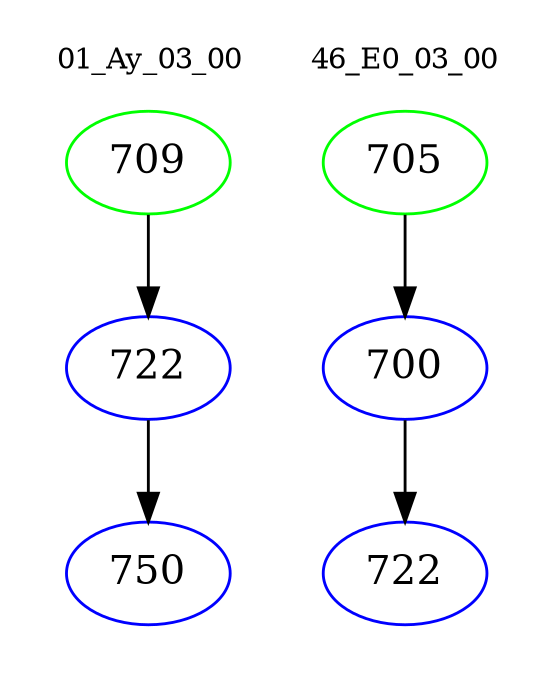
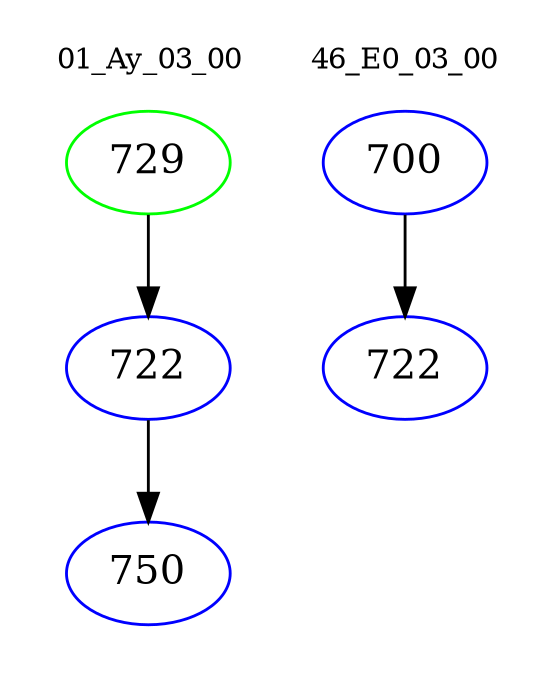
(148, 163) -> (148, 163)
(405, 163) -> none
